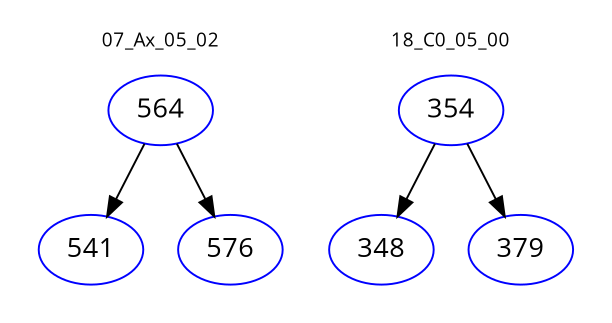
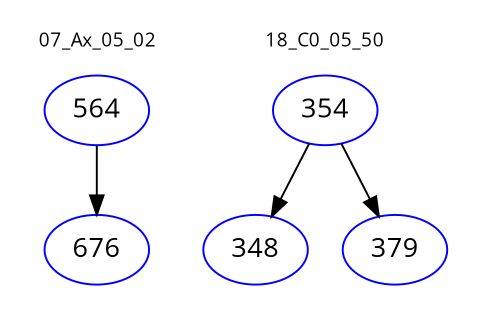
(451, 42) -> (325, 42)
(91, 250) -> none
(230, 250) -> (97, 250)
